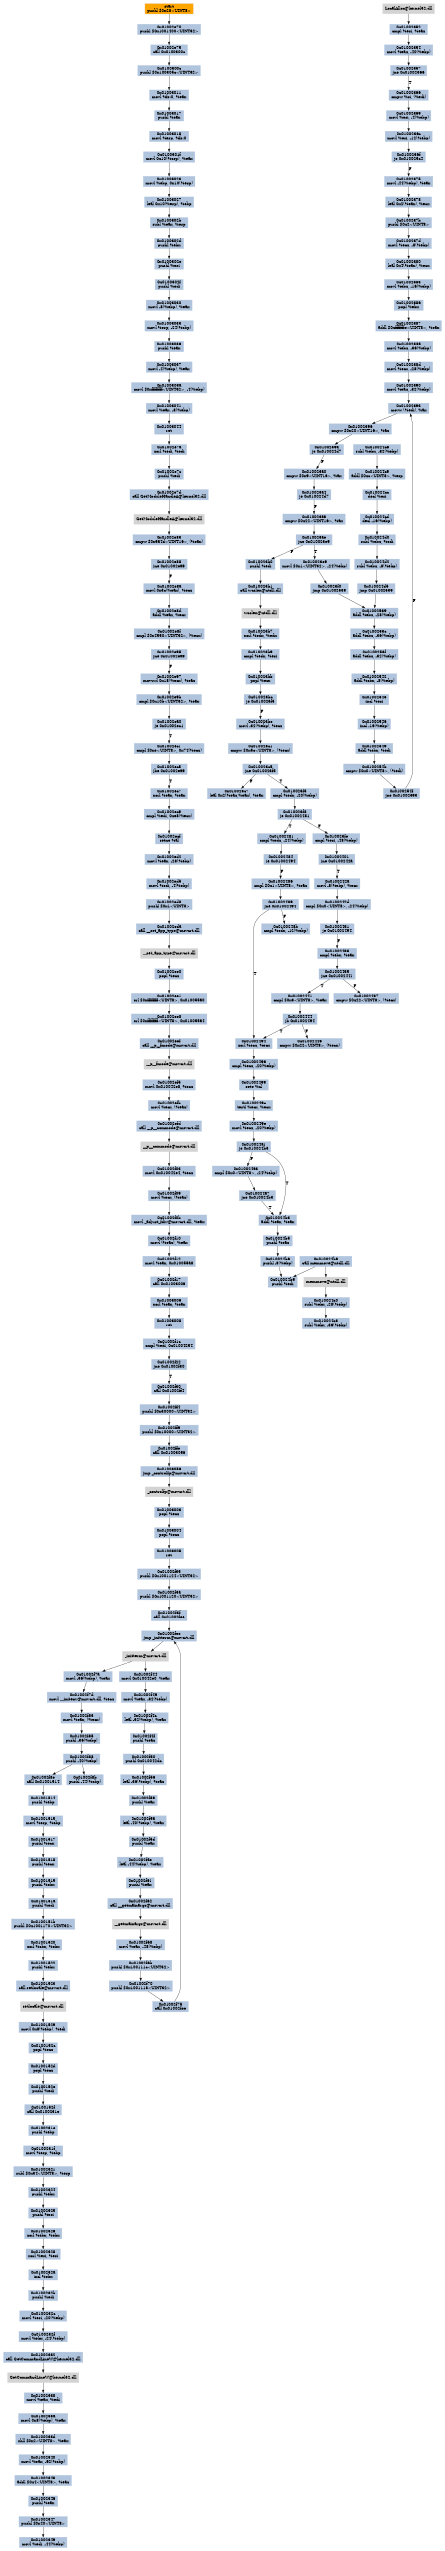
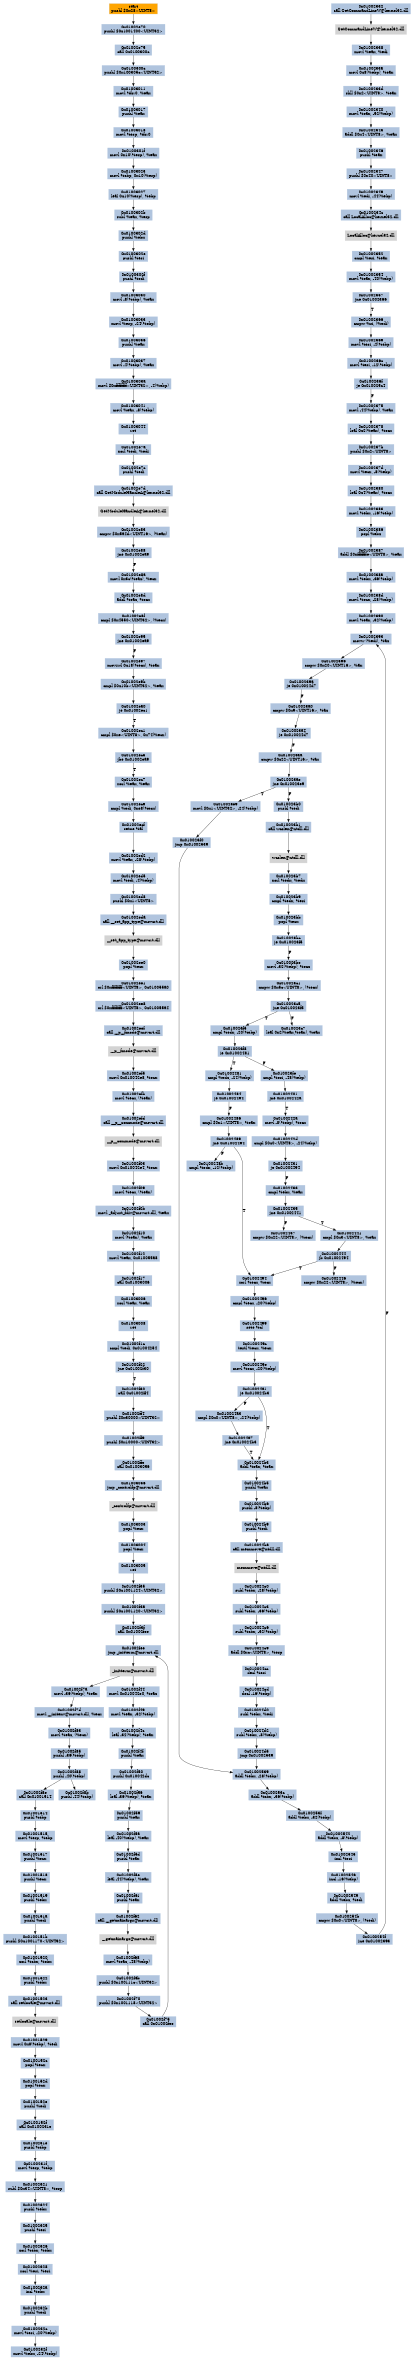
none -> (371, 215)
(306, 1271) -> (257, 1536)
none -> (257, 1618)
(43, 2346) -> none
